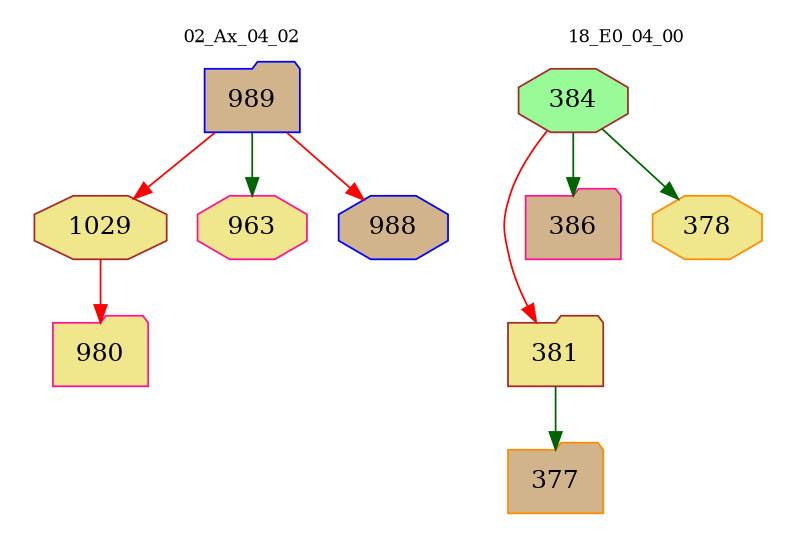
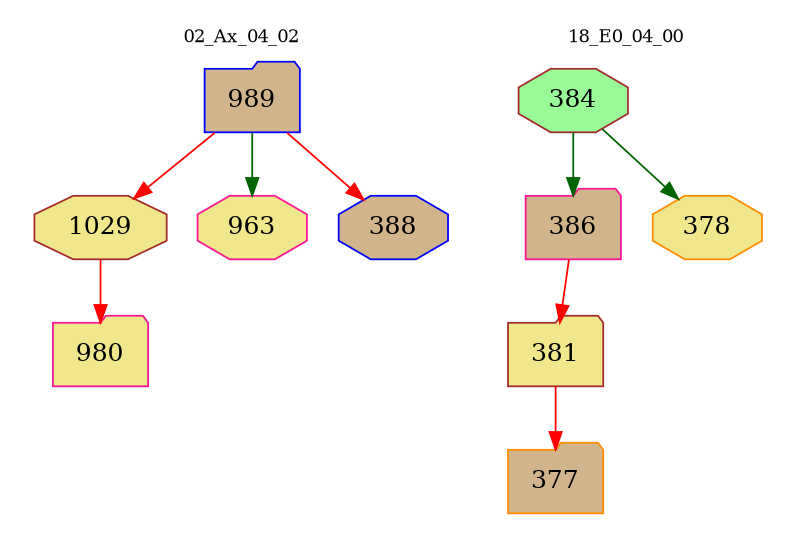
(505, 215) -> (566, 282)
(393, 228) -> (393, 228)
(556, 409) -> (556, 409)
